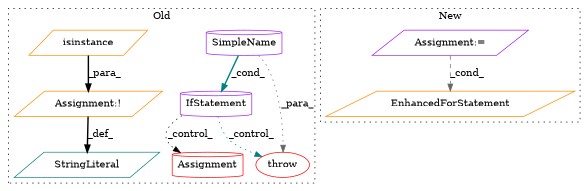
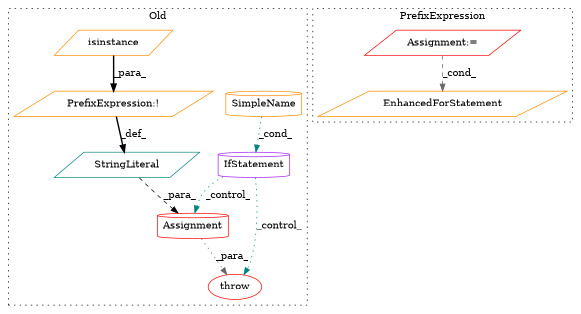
(450, 16) -> (443, 16)
(244, 43) -> (264, 104)
(450, 43) -> (443, 43)
(232, 70) -> (259, 131)
(278, 98) -> (212, 254)
(88, 104) -> (114, 104)
(167, 131) -> (207, 189)
none -> (156, 193)
